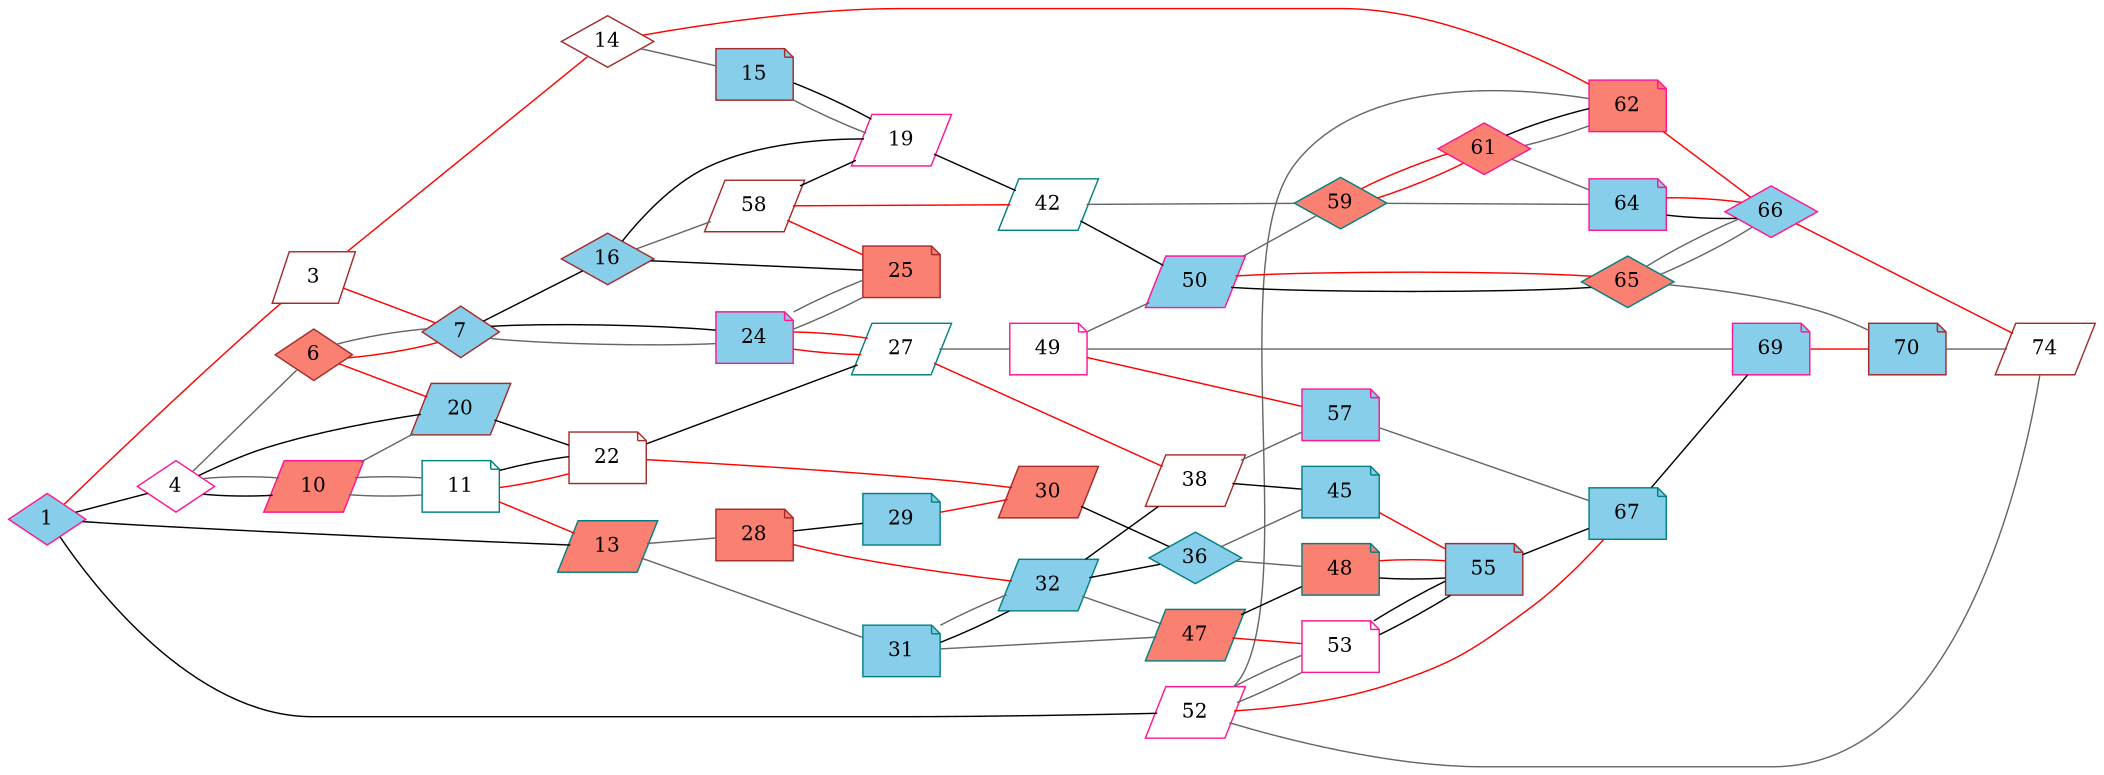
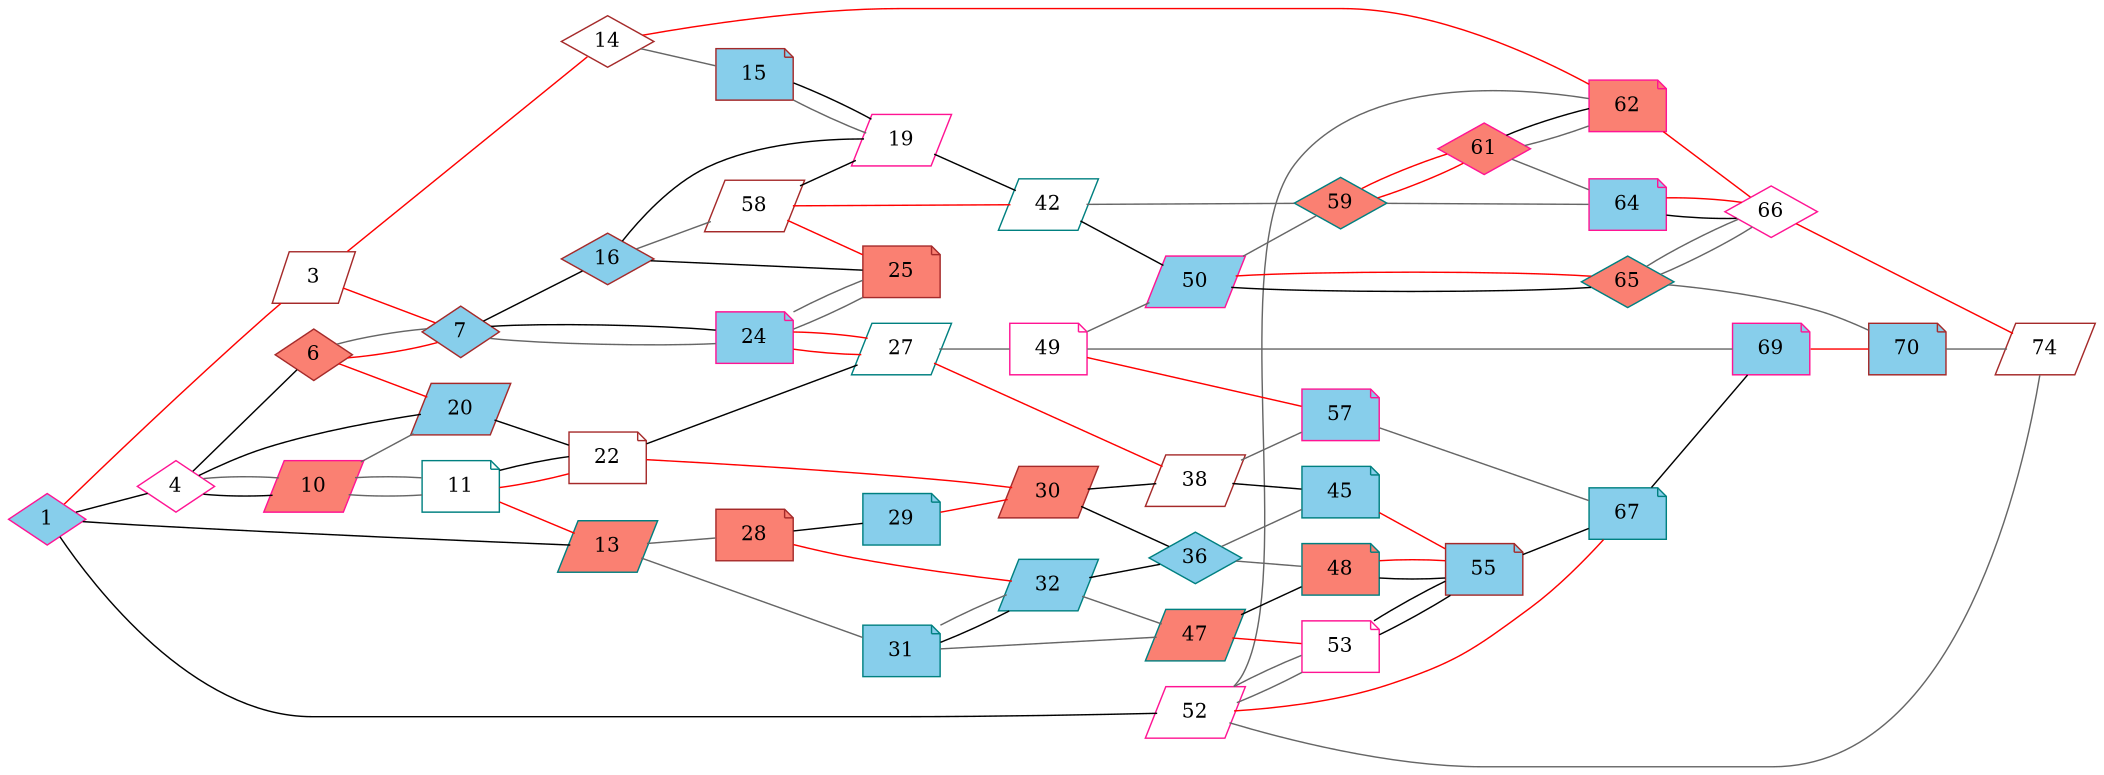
(1771, 212) -> (1771, 212)
(245, 420) -> (245, 420)
(1120, 534) -> (1122, 486)
